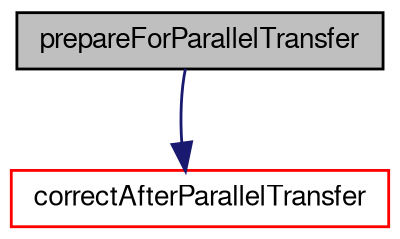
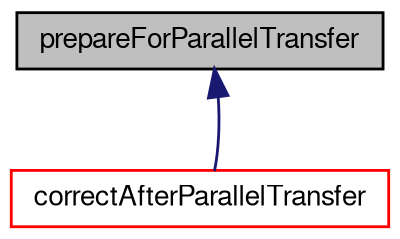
(181, 106) -> (219, 134)
